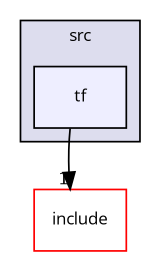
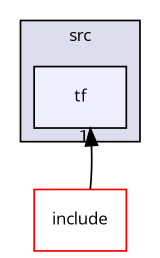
(69, 153) -> (92, 167)
